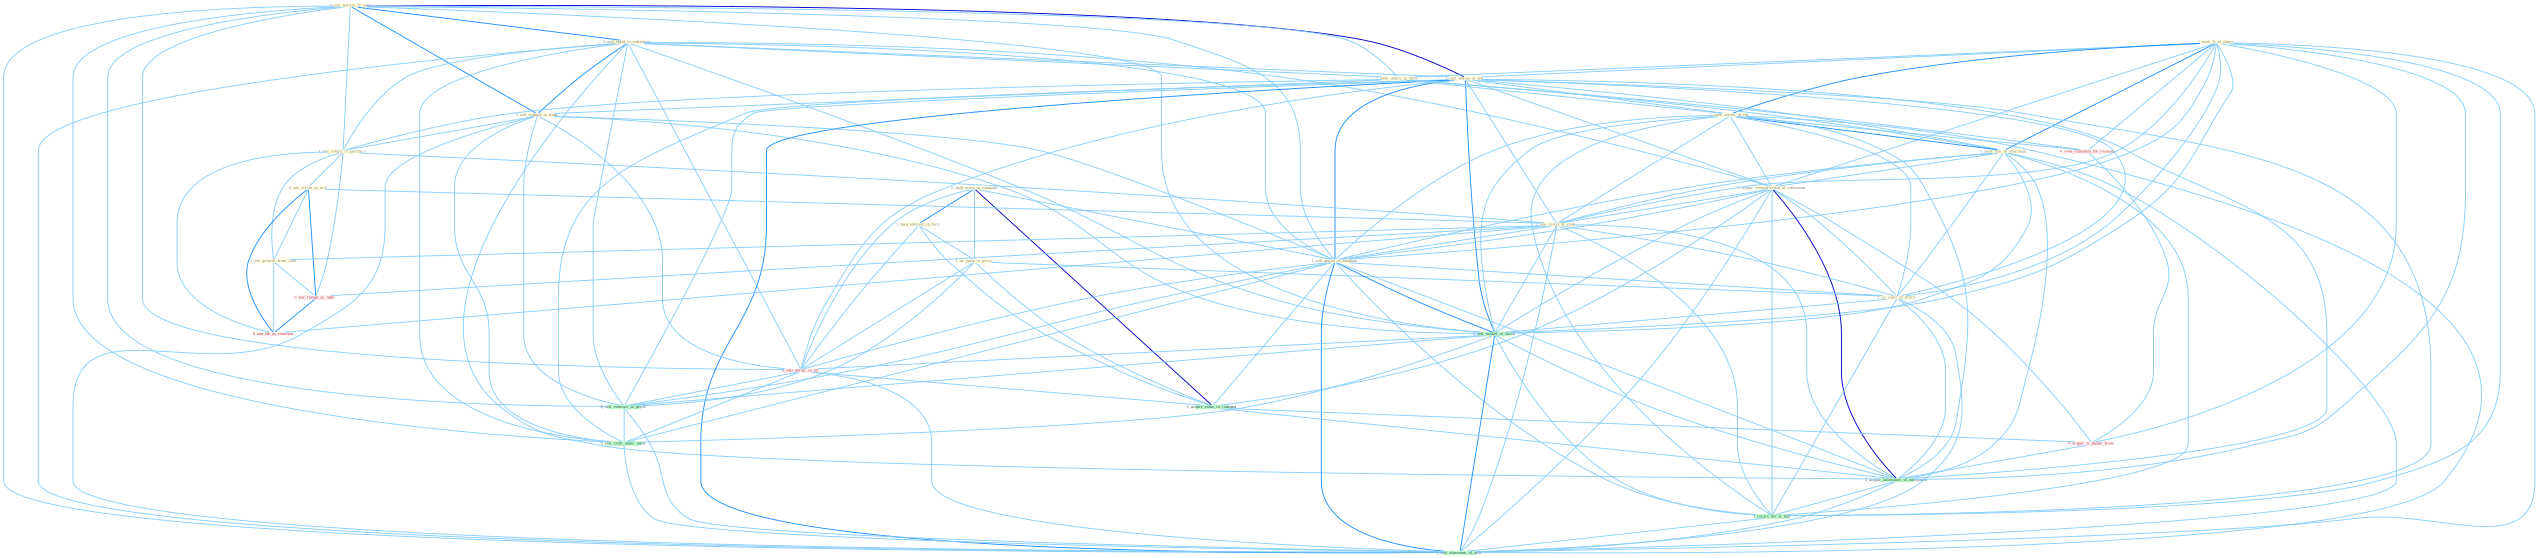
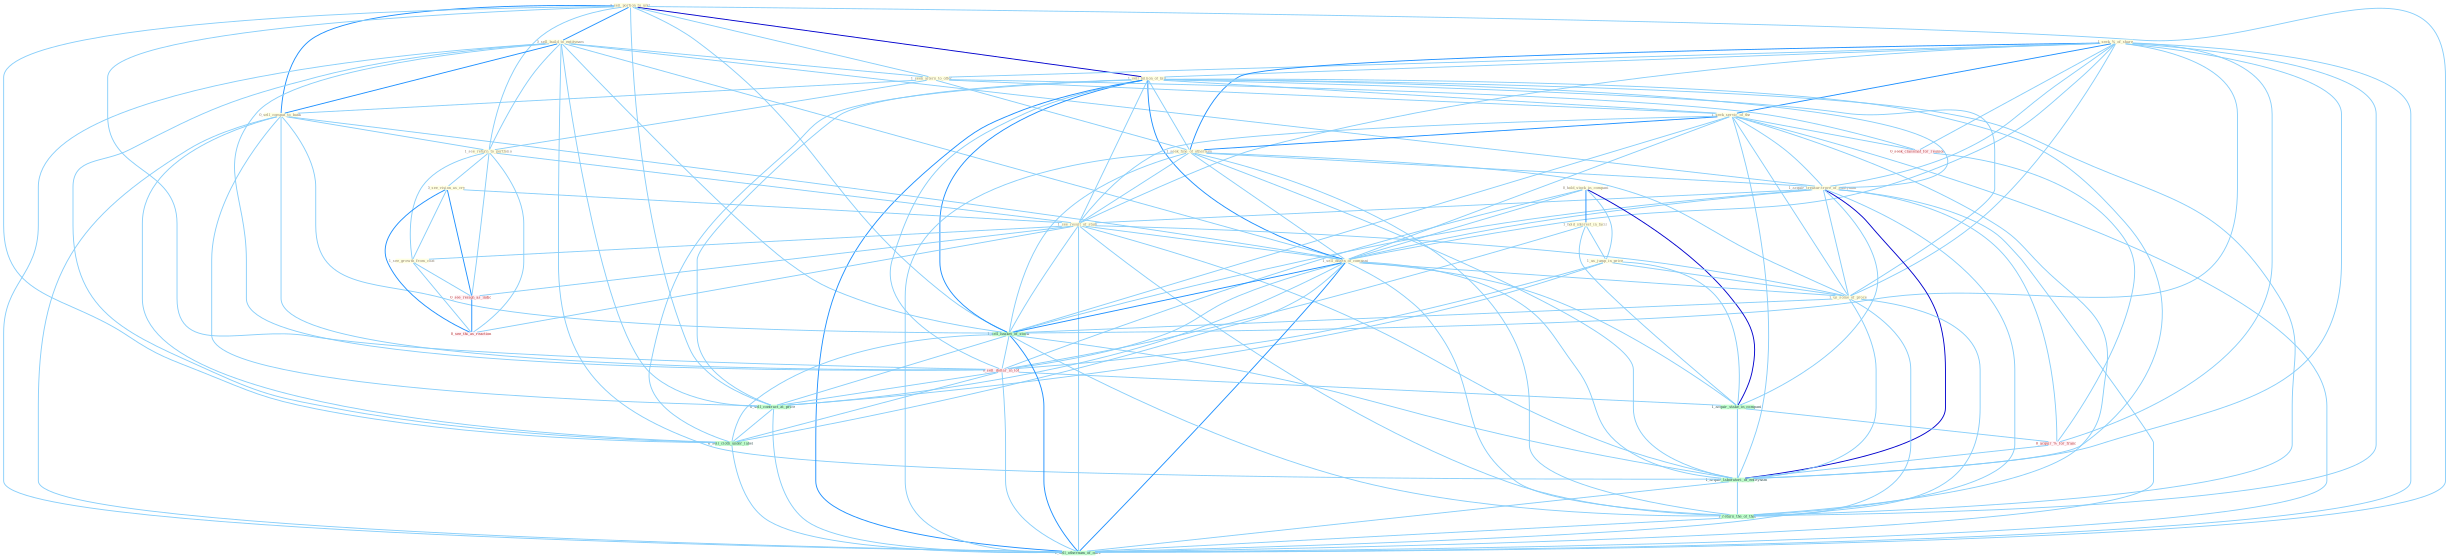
(922, 18) -> none
(1047, 60) -> none
(2091, 443) -> (2057, 443)
